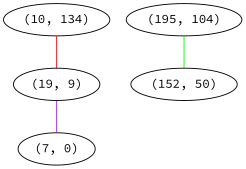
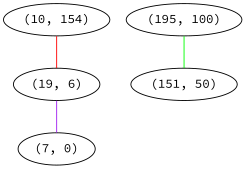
(57, 20) -> (57, 20)
(184, 20) -> (184, 20)
(57, 84) -> (57, 84)
(184, 84) -> (184, 84)
